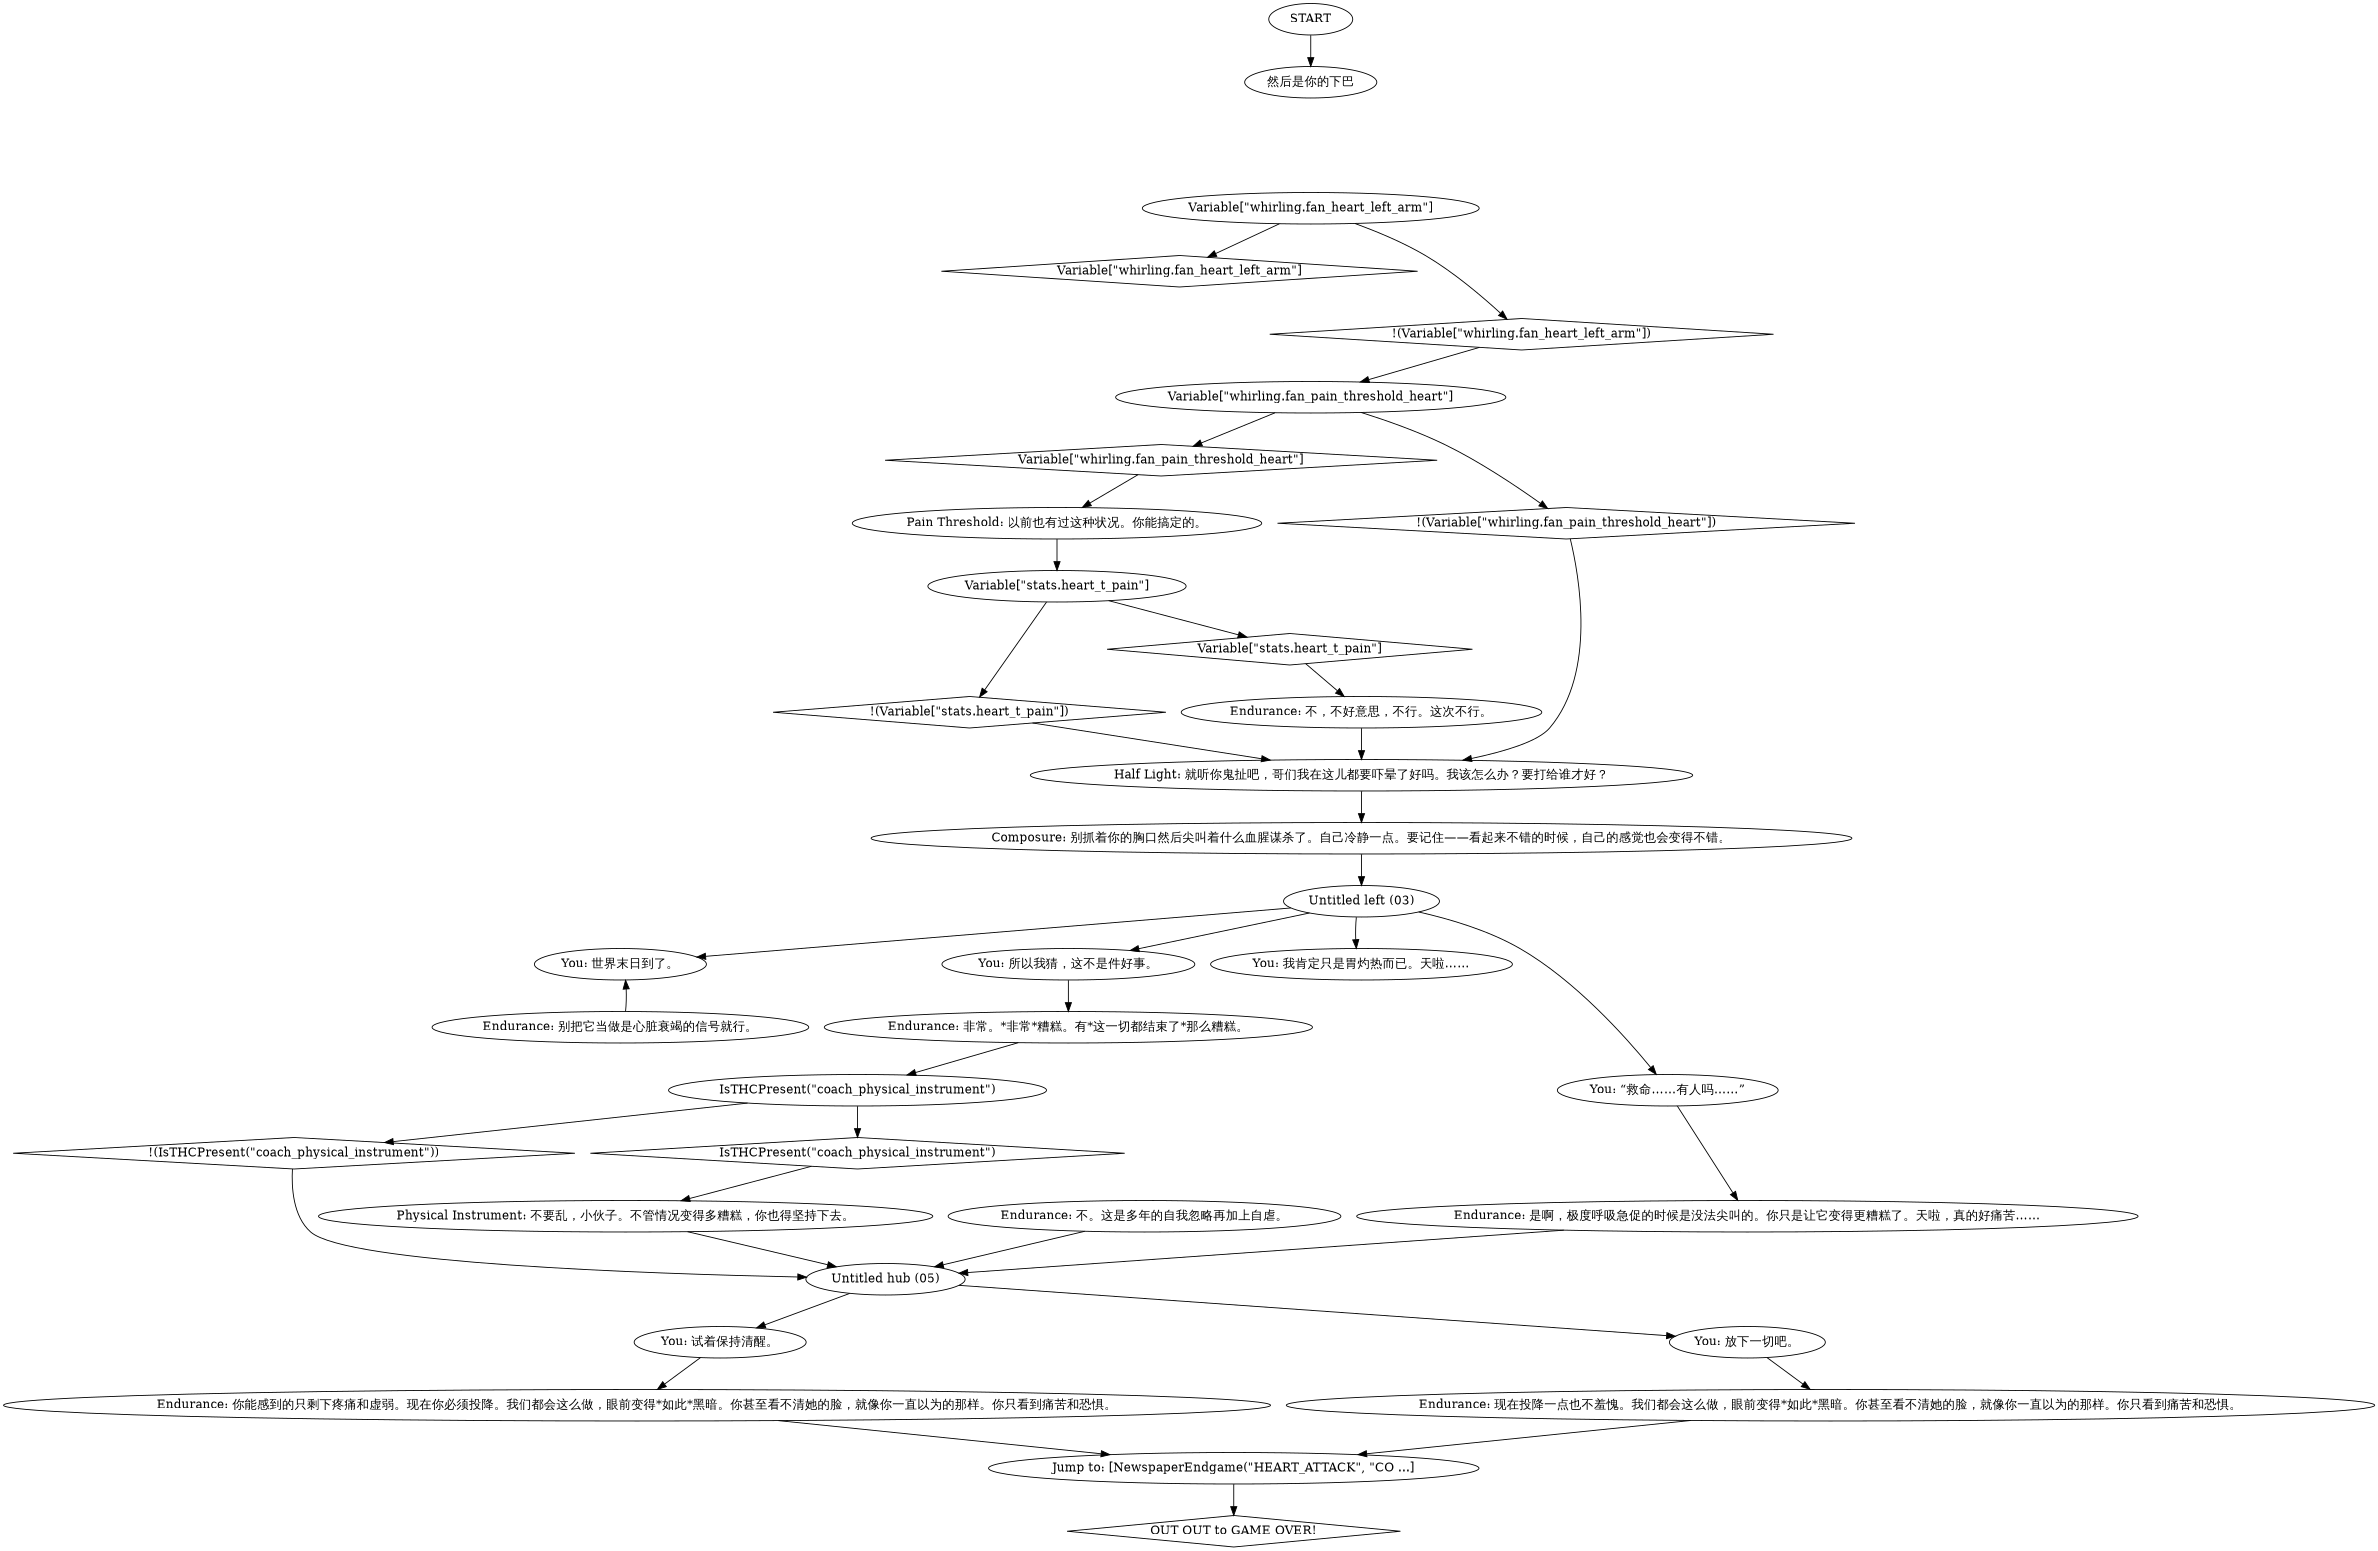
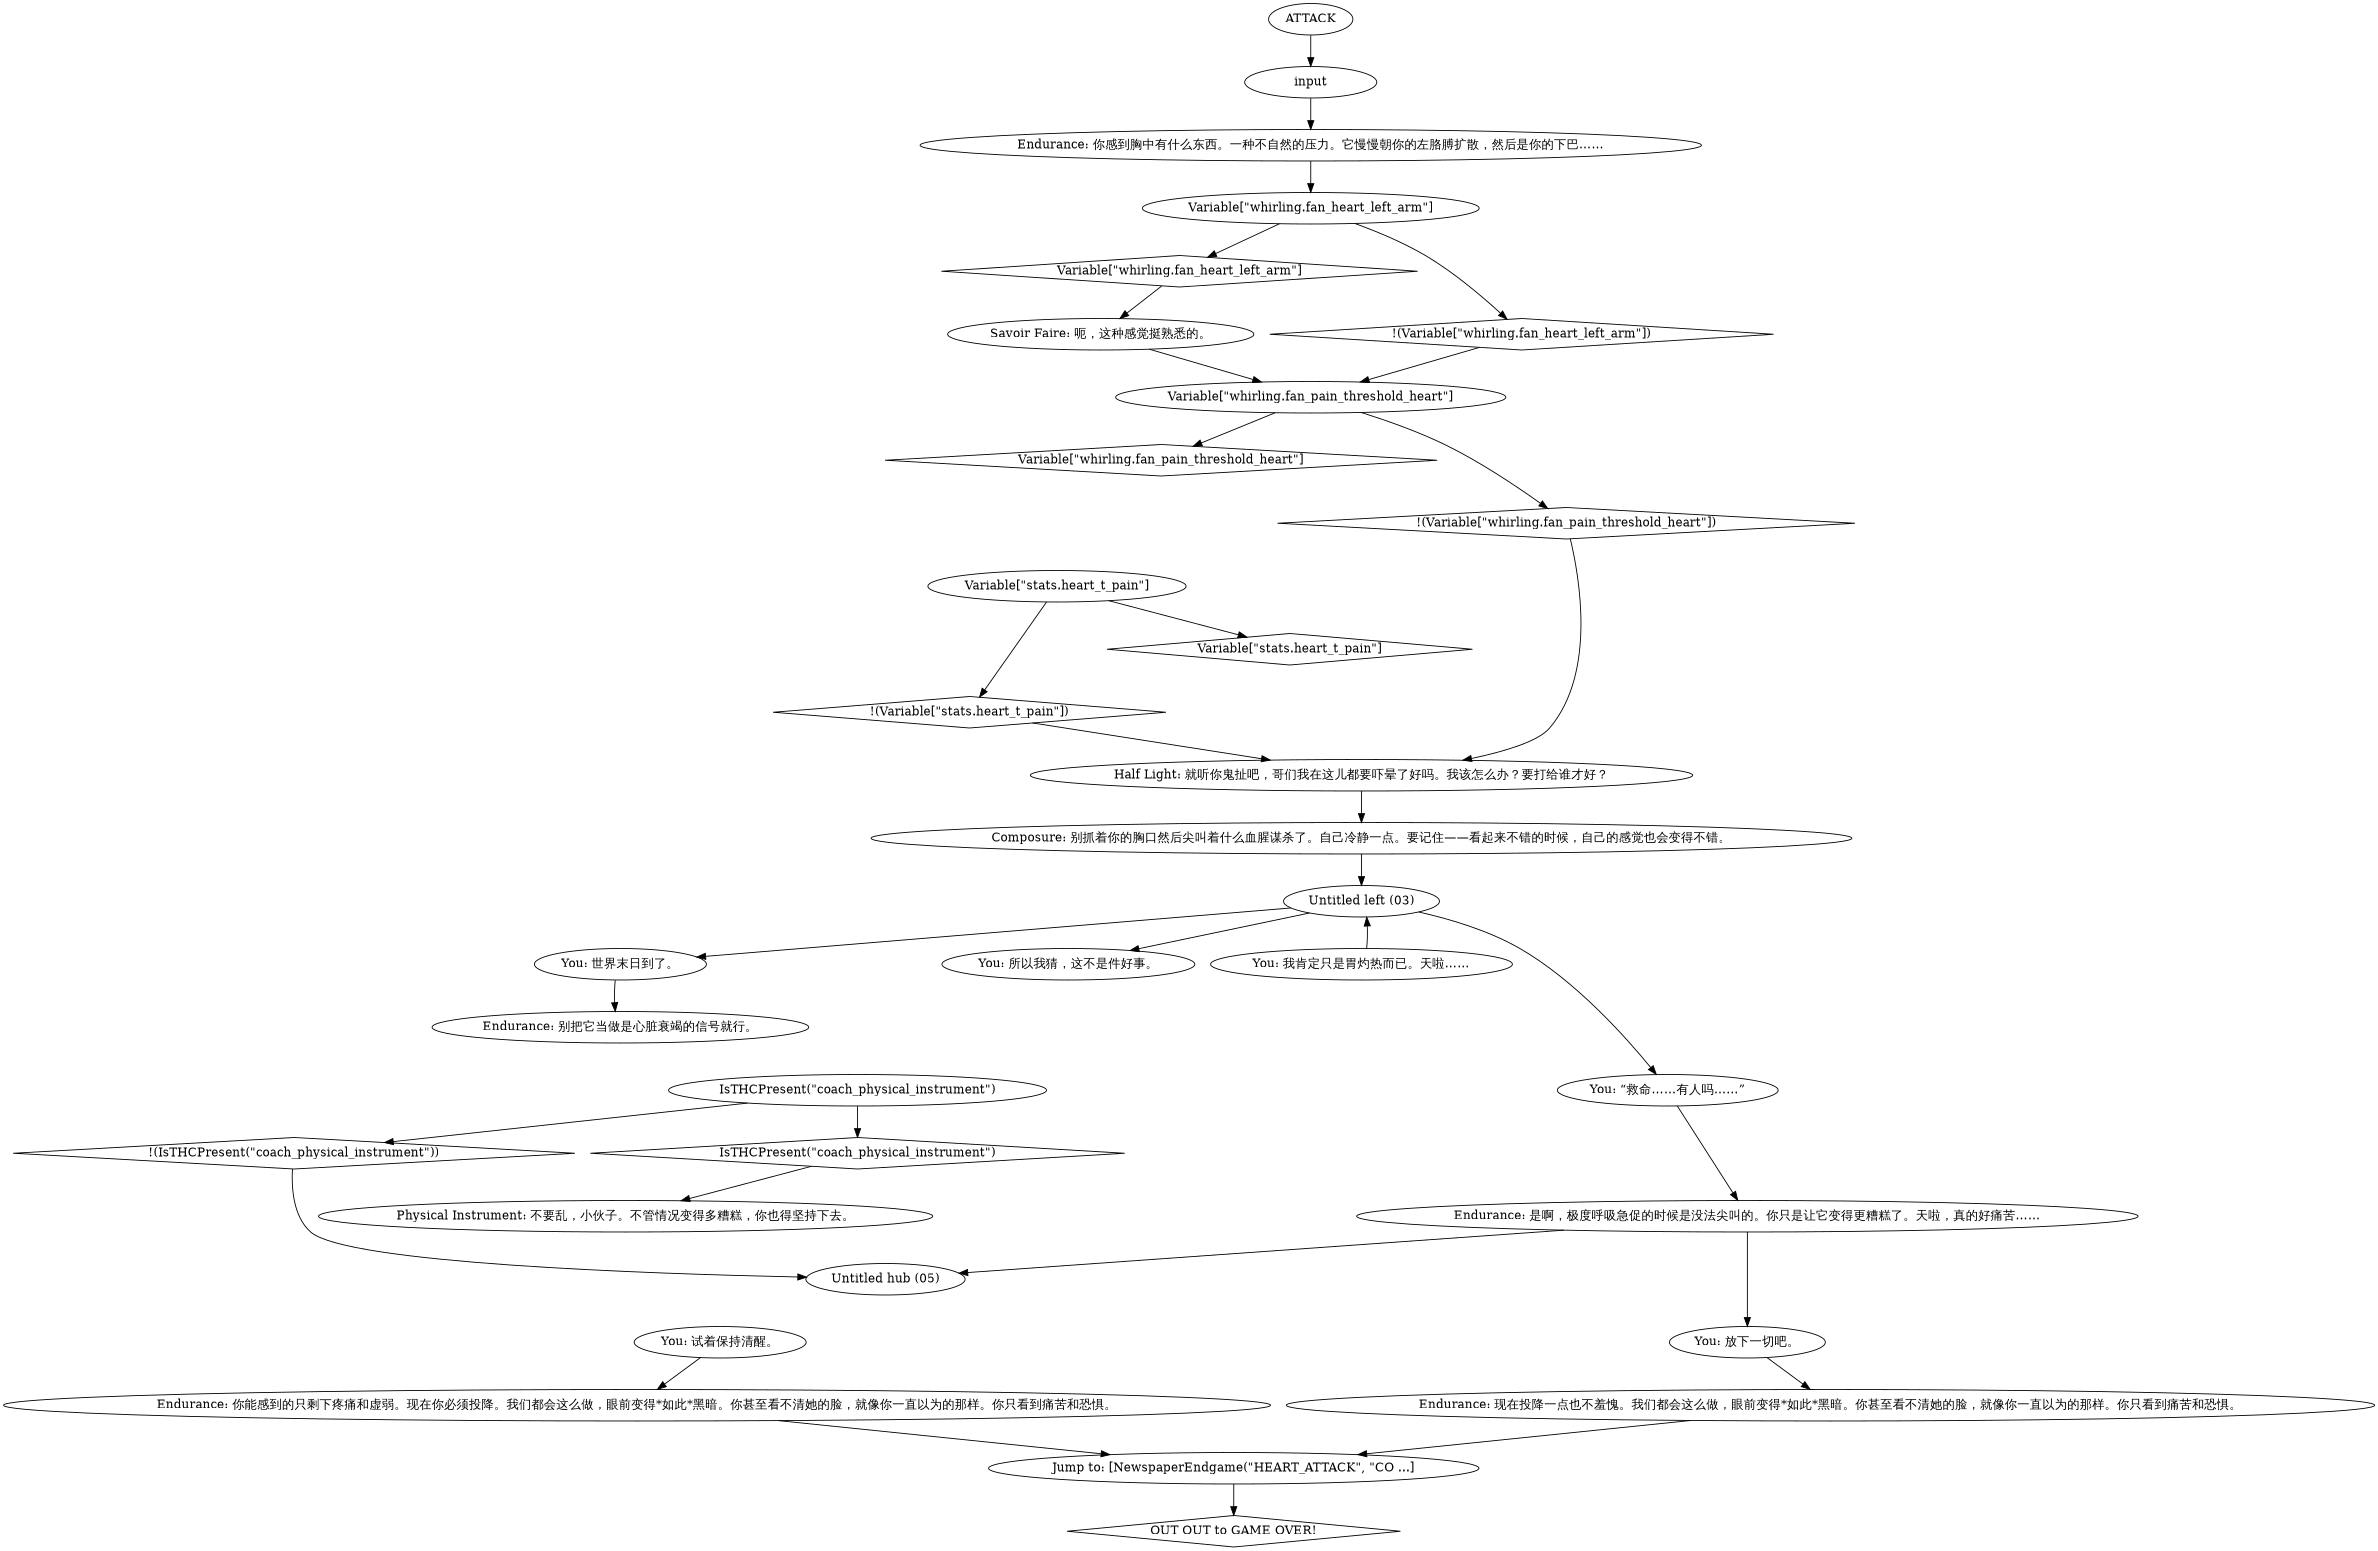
(1311, 19) -> (1311, 19)
(1311, 82) -> (1311, 82)
none -> (1311, 145)
none -> (1101, 334)
(1057, 523) -> none
(1362, 712) -> none
(1356, 928) -> (1367, 937)
(626, 1000) -> (615, 991)
(1068, 1027) -> none
(1144, 1216) -> none
(758, 1248) -> none
(807, 1309) -> none
(1313, 1310) -> (1747, 1275)
